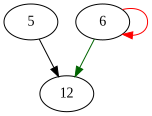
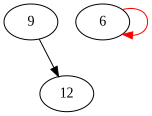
(31, 22) -> (31, 22)
(87, 53) -> none
